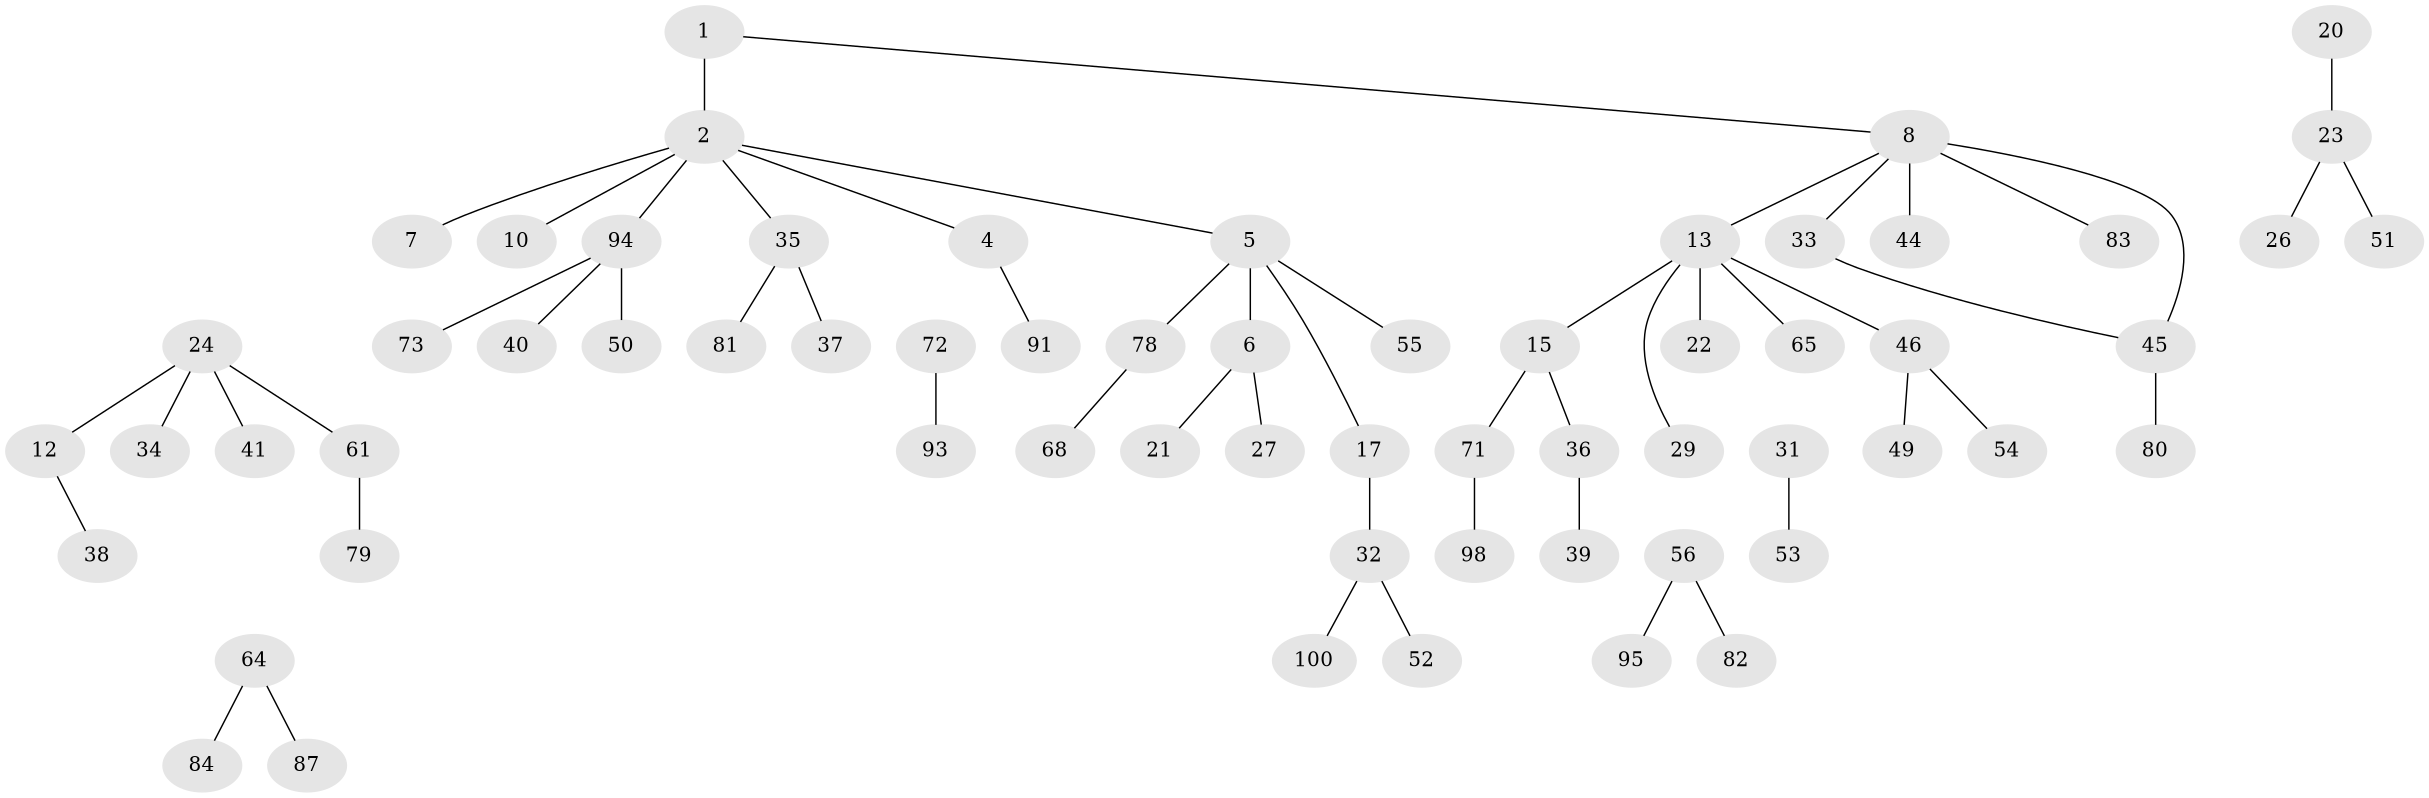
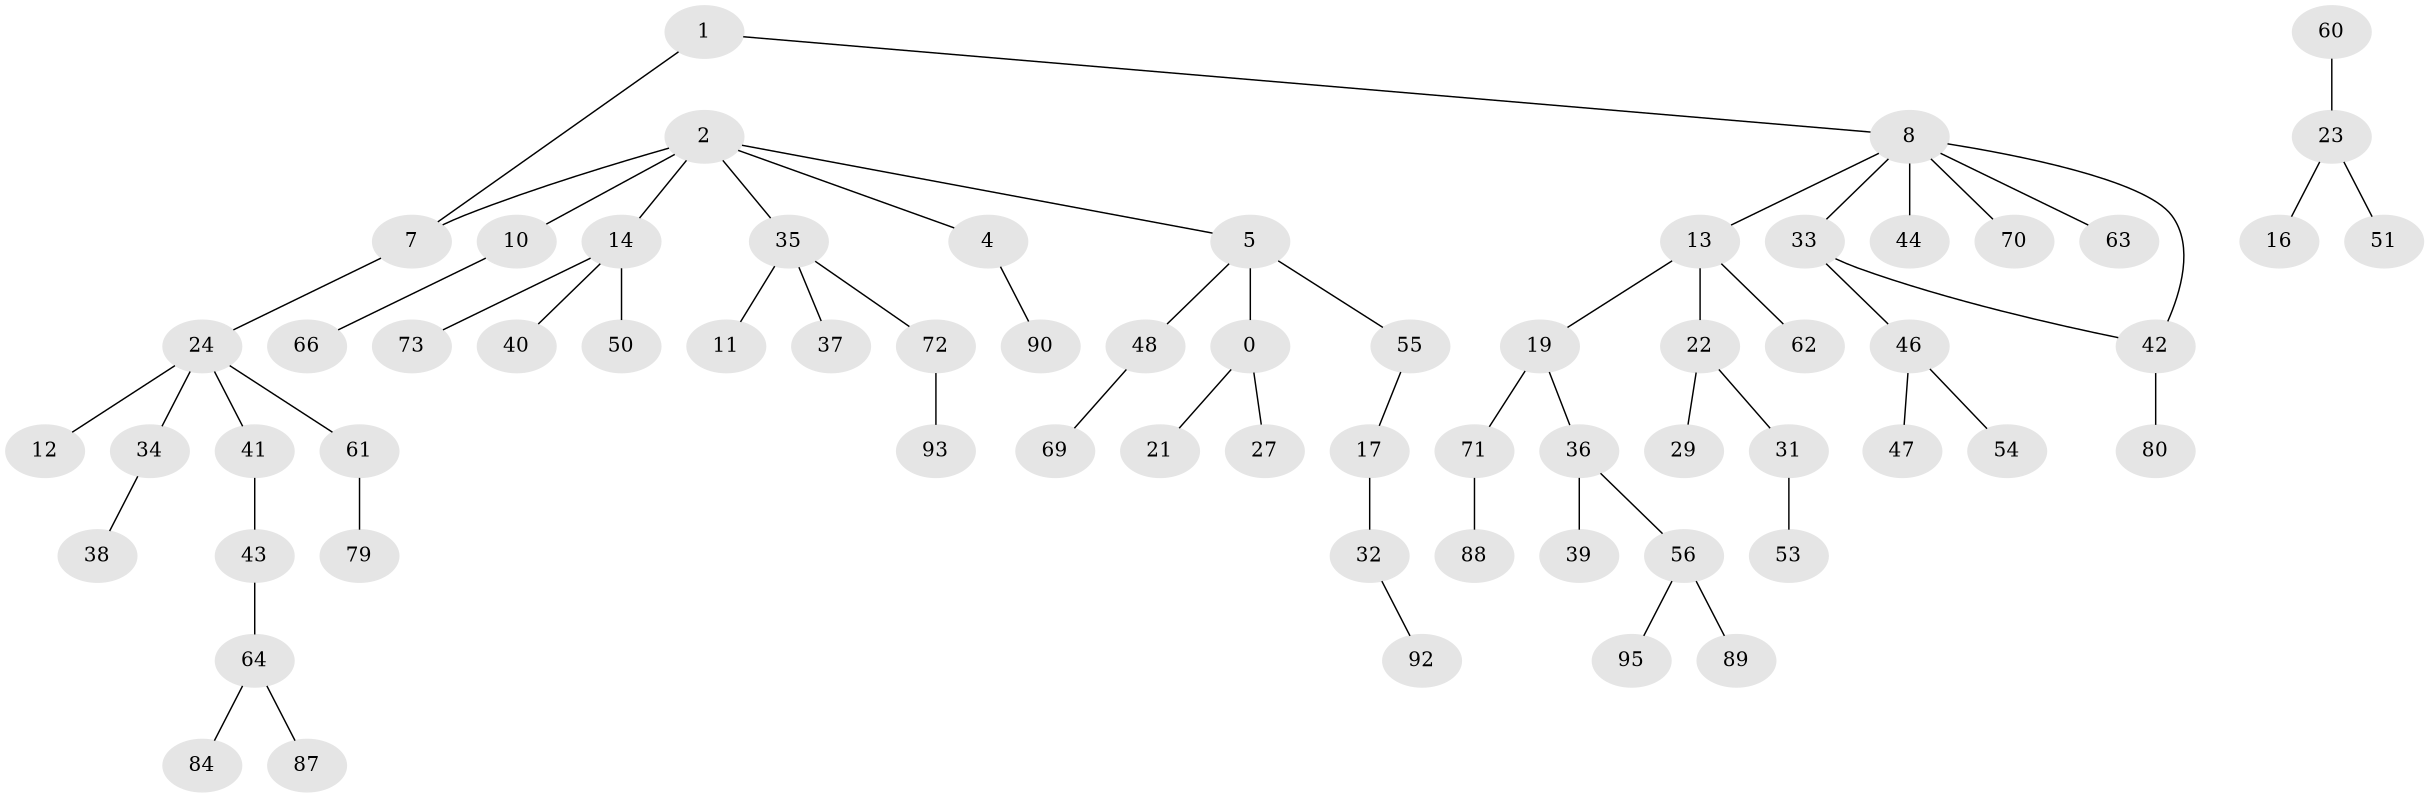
(2332, 32) -> (2332, 32)
(704, 85) -> (558, 137)
(622, 242) -> (622, 242)
none -> (2014, 242)
(2119, 242) -> (2119, 242)
(2279, 242) -> (2279, 242)
none -> (307, 294)
none -> (862, 294)
(1805, 294) -> (1857, 294)
(1644, 343) -> (1692, 399)
(1316, 344) -> (1390, 399)
none -> (307, 346)
(726, 346) -> (726, 346)
(1041, 346) -> (1041, 346)
(1146, 346) -> (1146, 346)
(1250, 346) -> (1250, 346)
(1540, 346) -> (1540, 346)
(1805, 346) -> (1805, 346)
(2156, 346) -> (2156, 346)
none -> (1744, 399)
(1055, 451) -> (1055, 451)
(1902, 451) -> (1902, 451)
none -> (1632, 503)
(71, 504) -> (124, 504)
none -> (255, 556)
(1474, 556) -> (1474, 556)
(1314, 661) -> none
(1422, 661) -> (1422, 661)
(1736, 661) -> (1736, 661)
